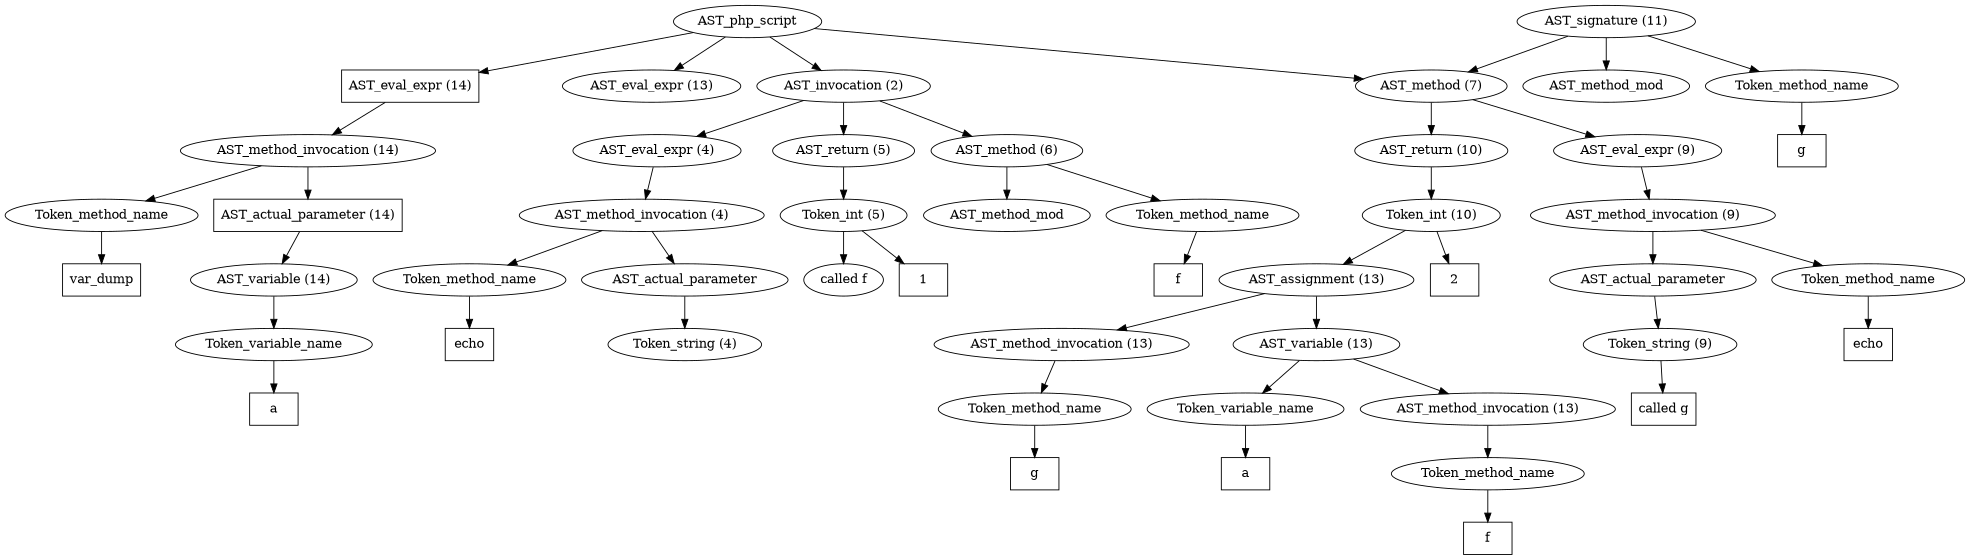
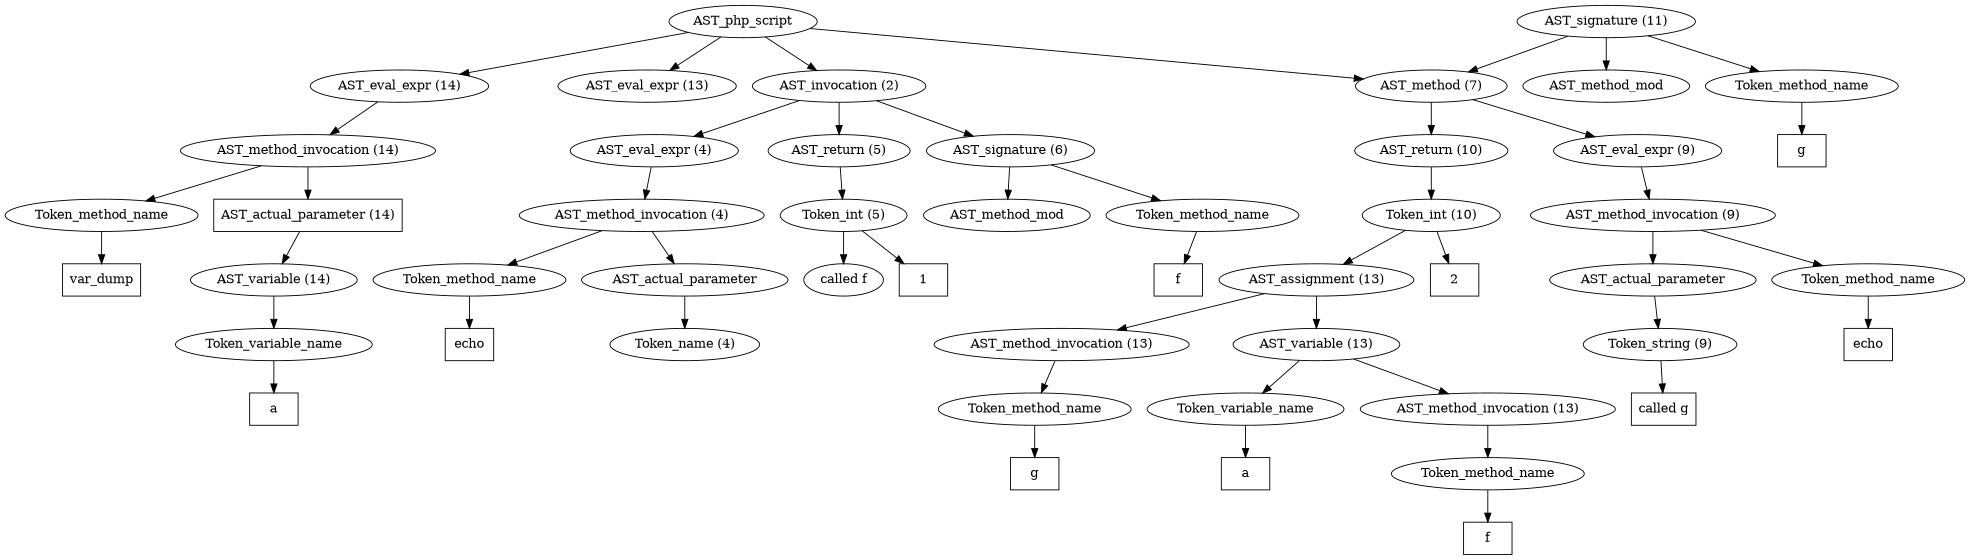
(410, 86) -> (399, 86)
(1007, 151) -> (1010, 151)
(685, 345) -> (685, 345)
